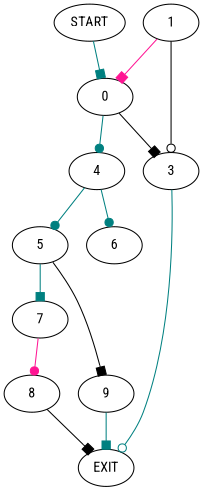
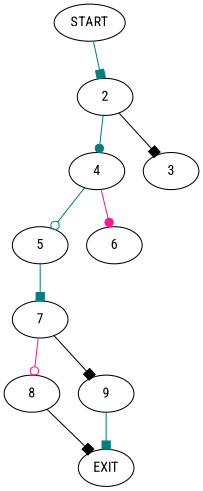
(171, 23) -> none
(105, 97) -> (105, 97)
(105, 204) -> (105, 204)
(71, 205) -> (71, 205)
(82, 311) -> (70, 353)
(165, 321) -> none
(37, 353) -> (37, 353)
